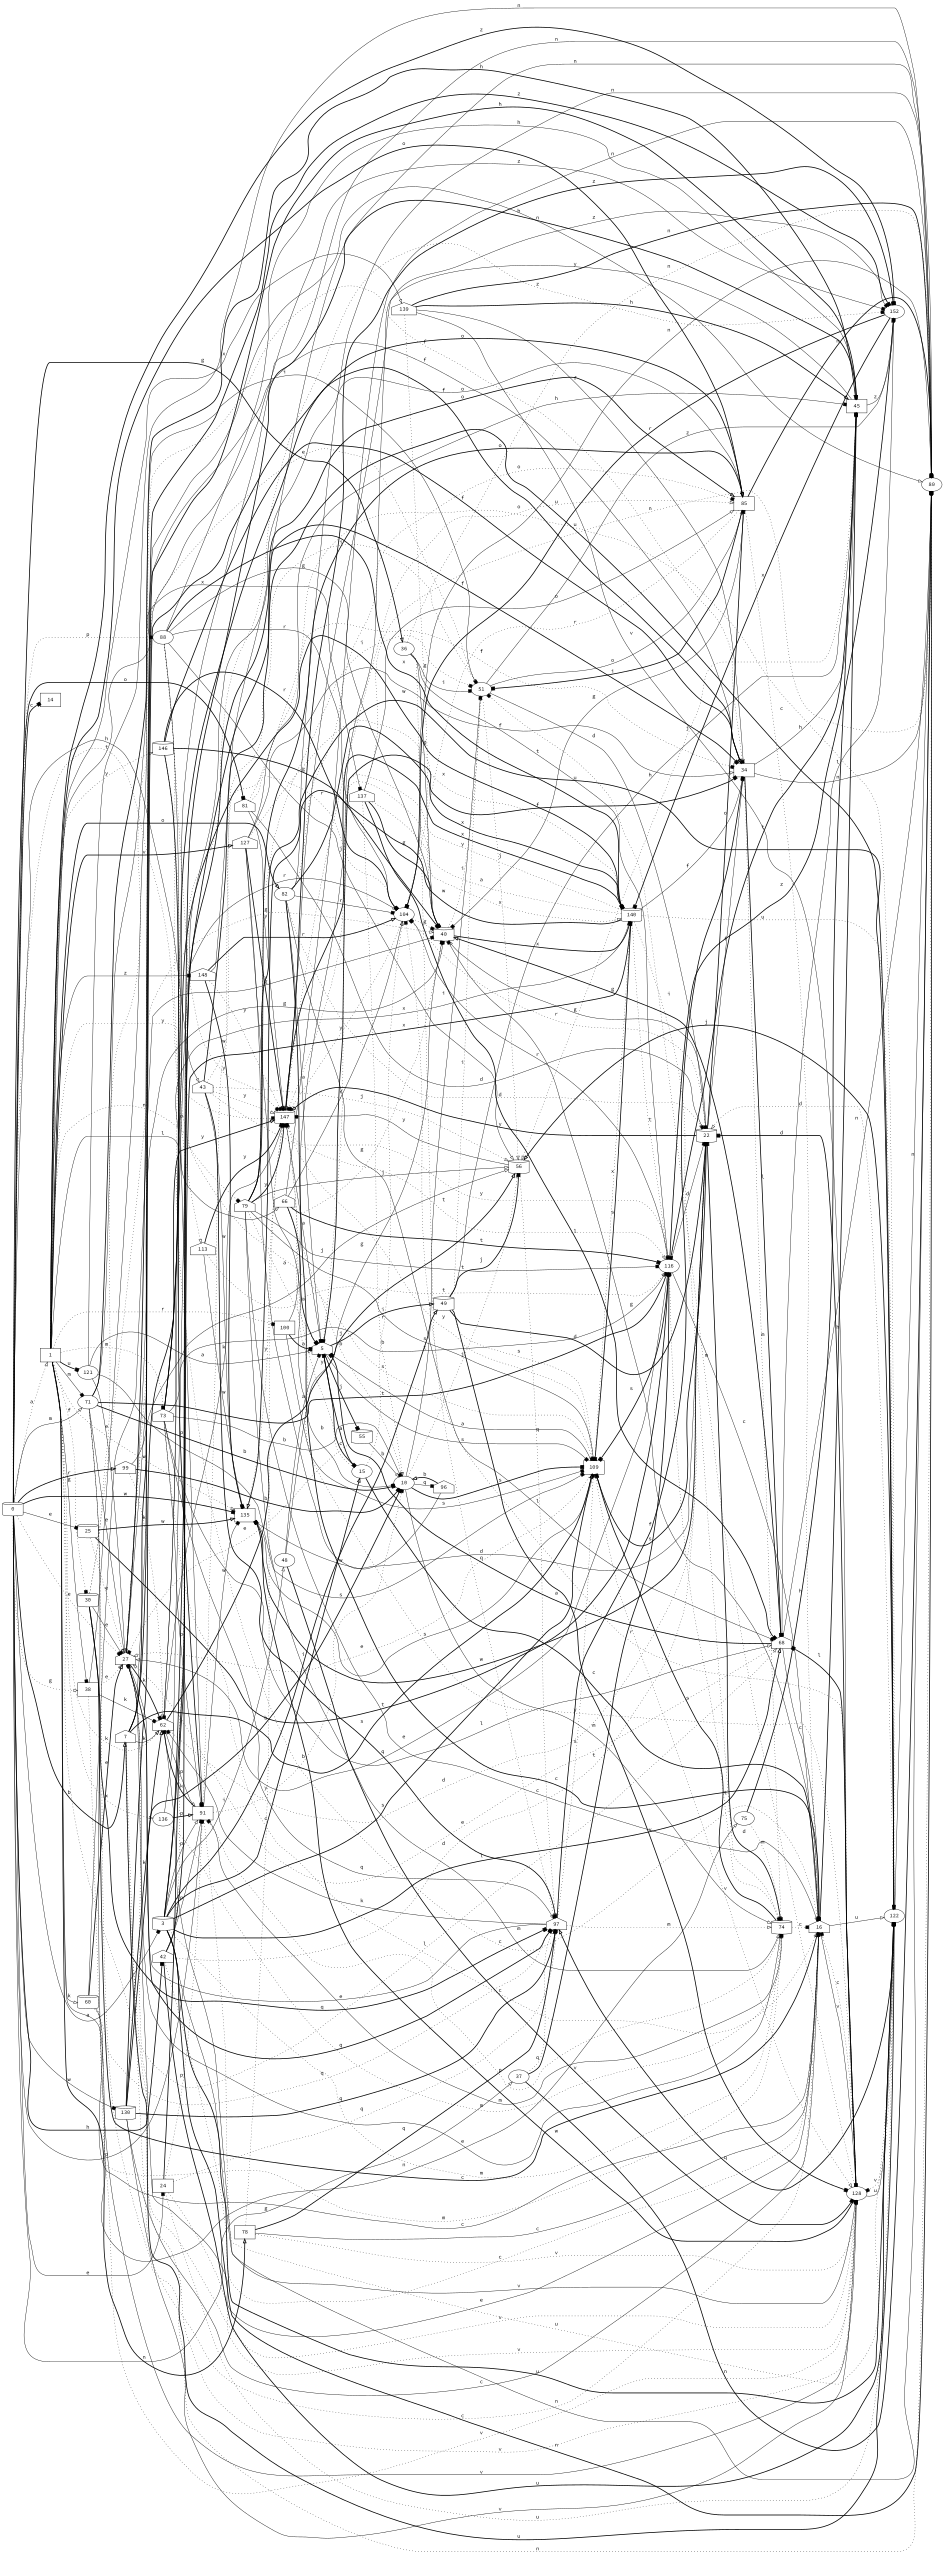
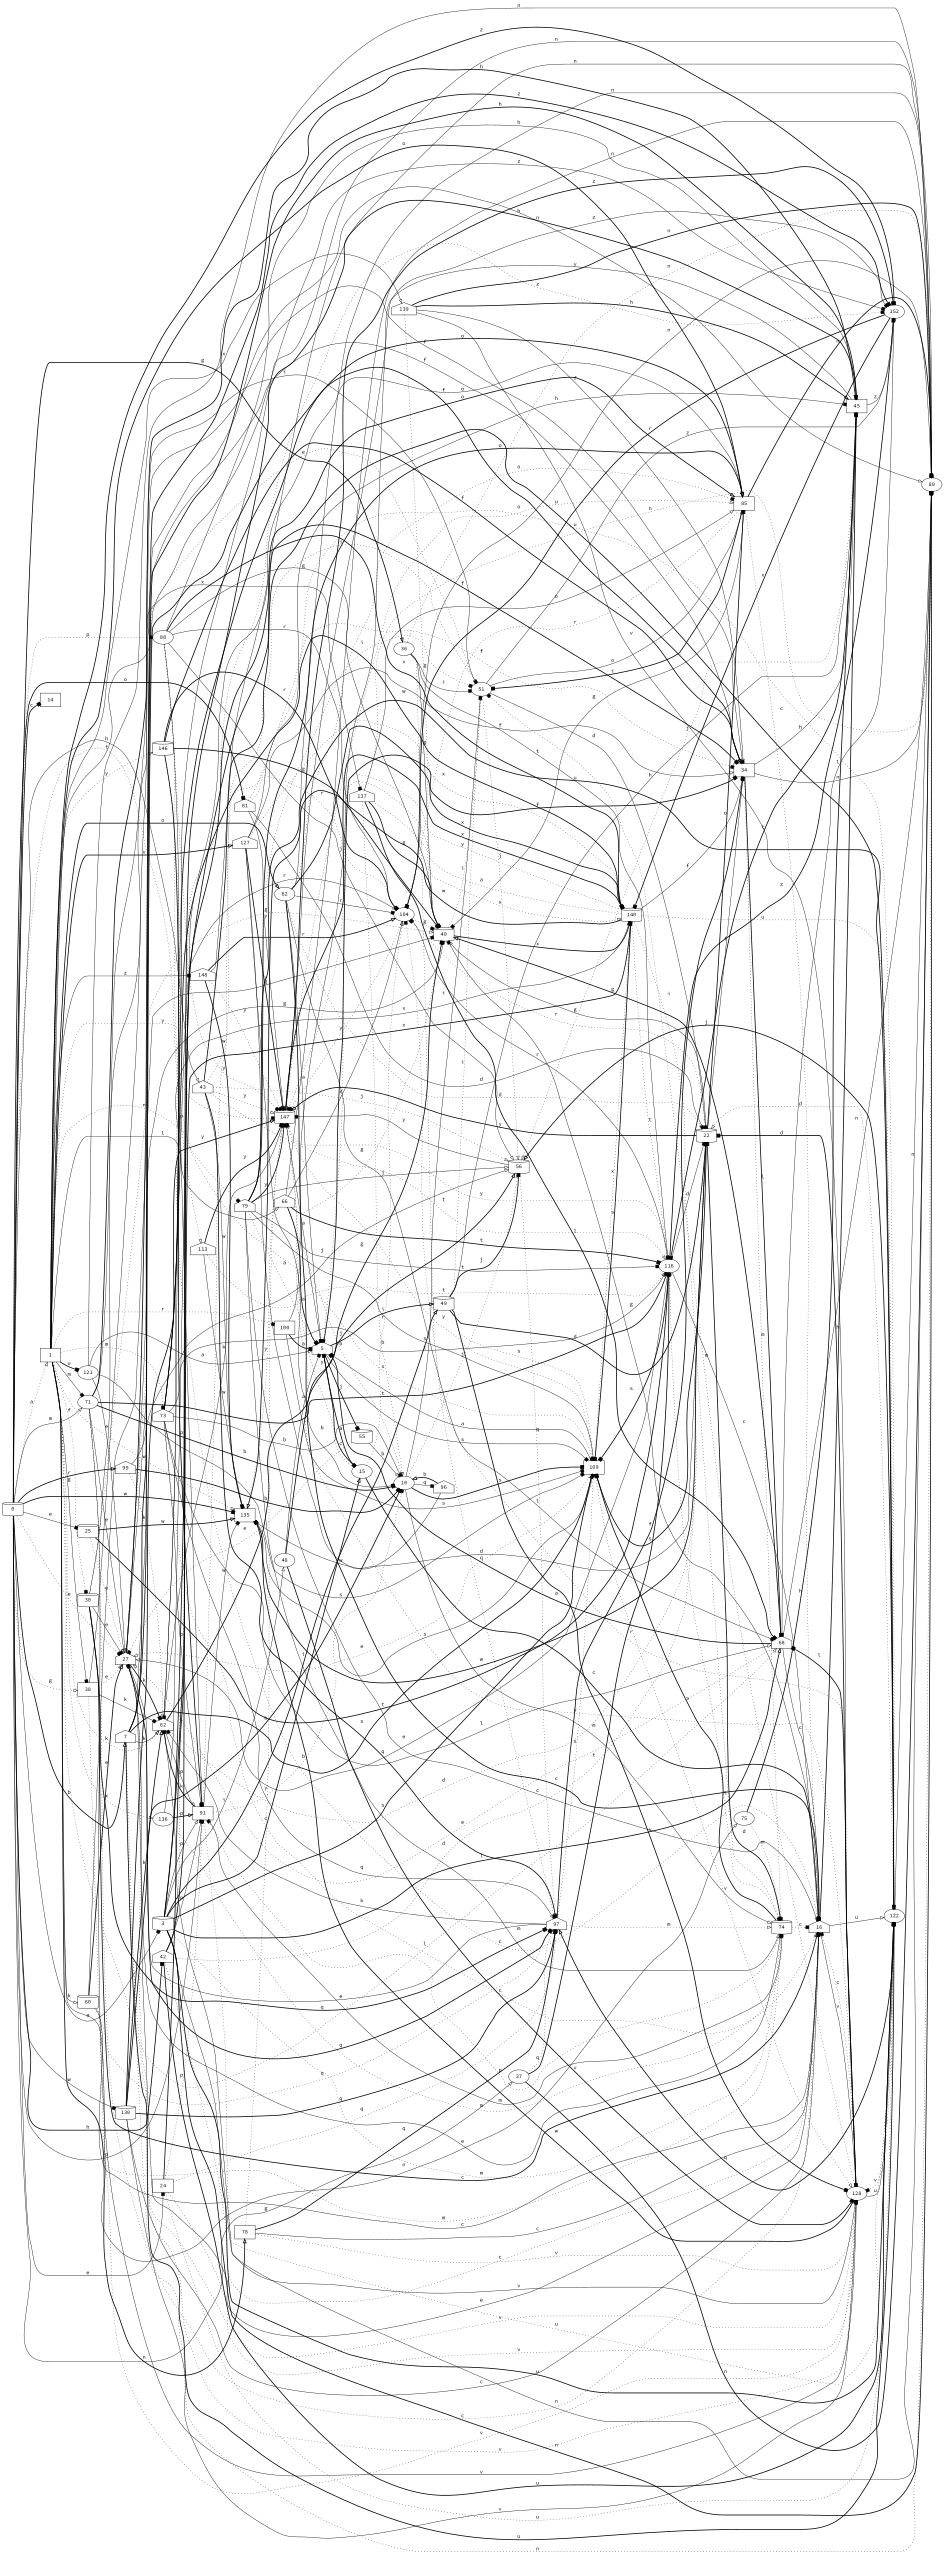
(158, 469) -> (158, 469)
(371, 1252) -> (371, 1252)
